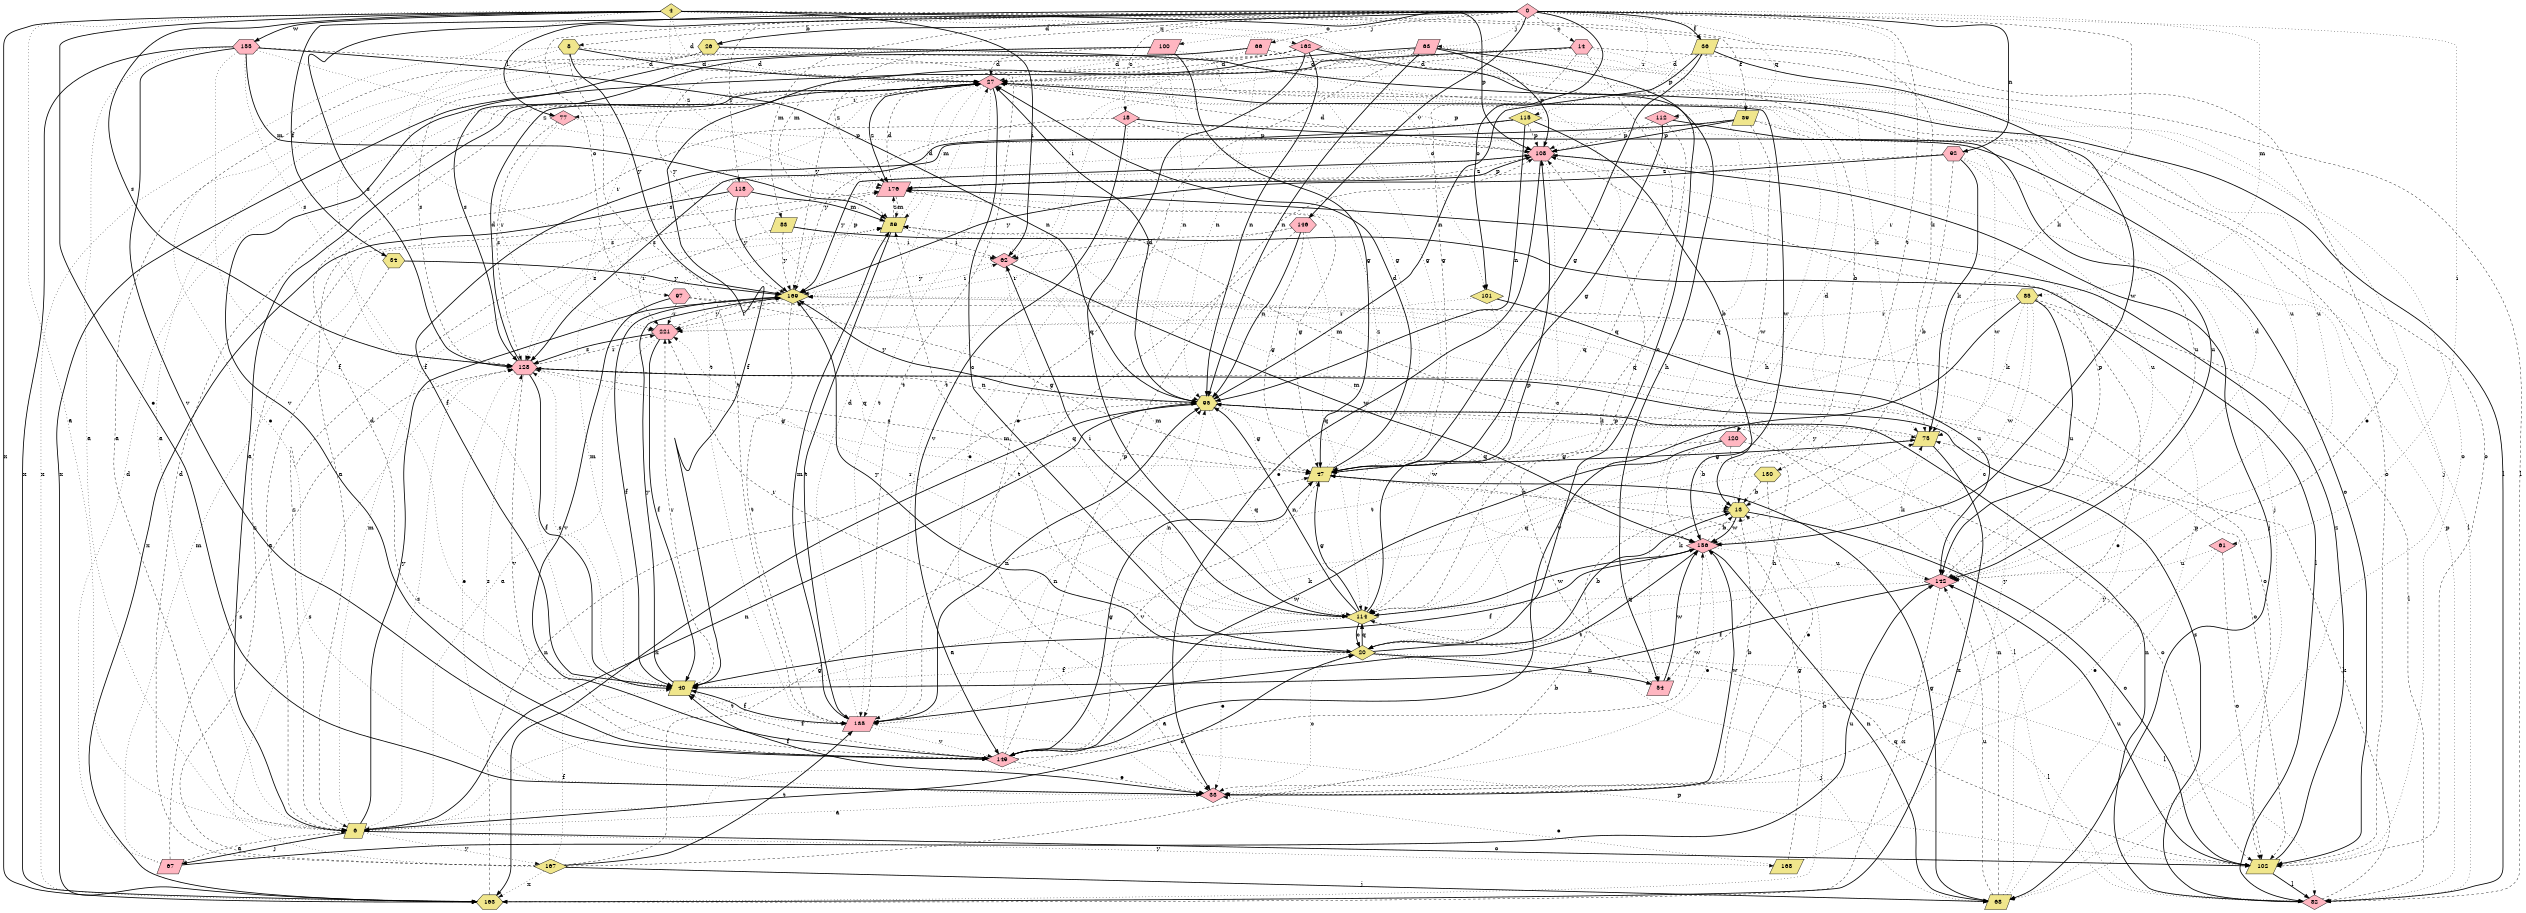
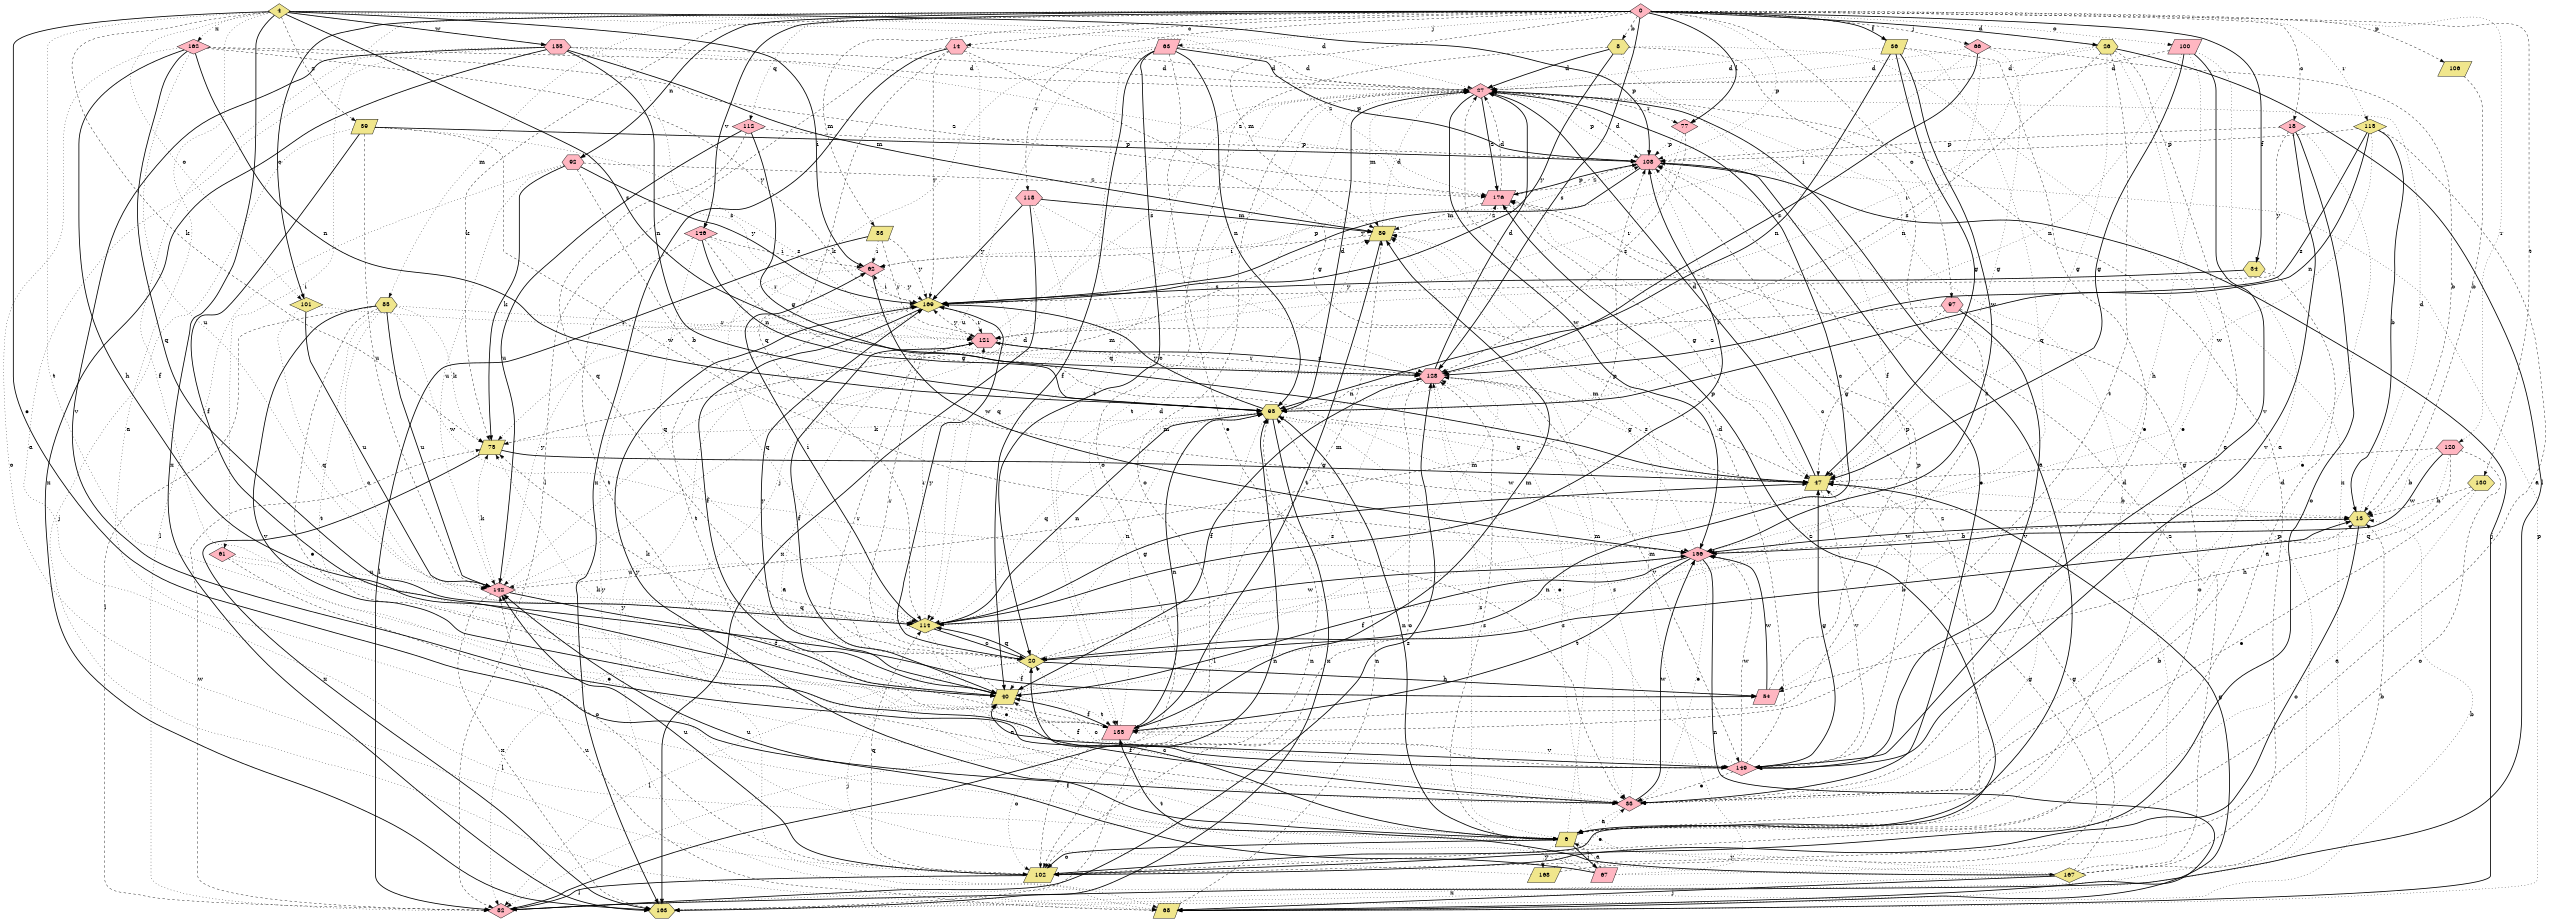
(1259, 47) -> (1978, 47)
(1741, 65) -> (313, 69)
none -> (2455, 69)
(1303, 225) -> (701, 234)
(665, 332) -> (984, 340)
(1349, 567) -> (2096, 533)
(2344, 671) -> (200, 679)
(1679, 795) -> (1017, 804)
